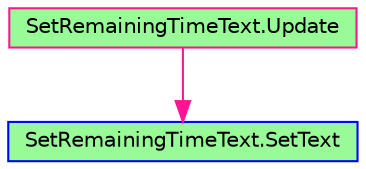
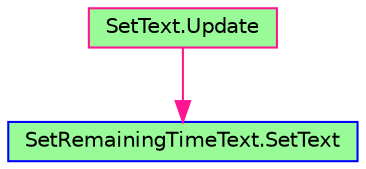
(183, 28) -> (183, 28)
